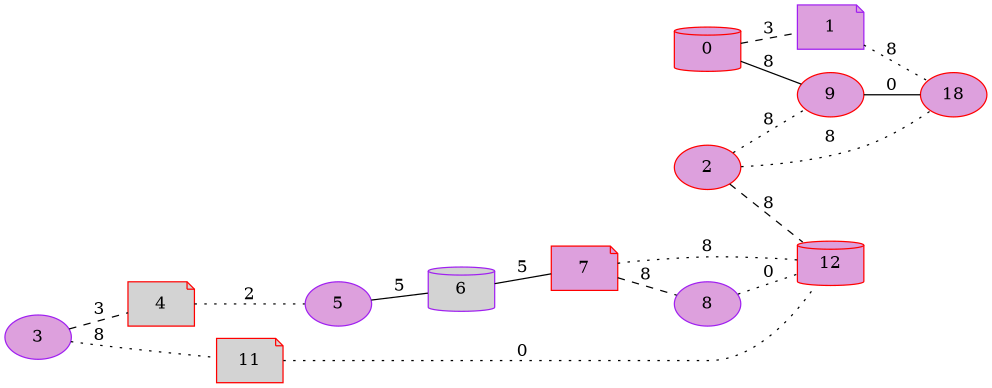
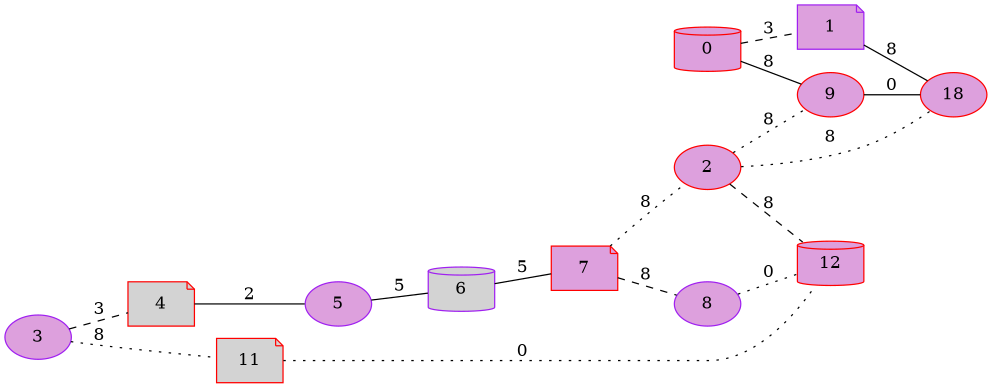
(896, 63) -> (896, 63)
(707, 257) -> (647, 214)
(250, 304) -> (250, 304)
